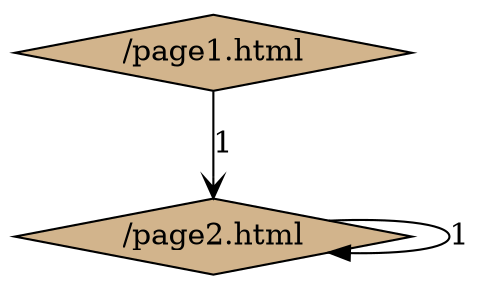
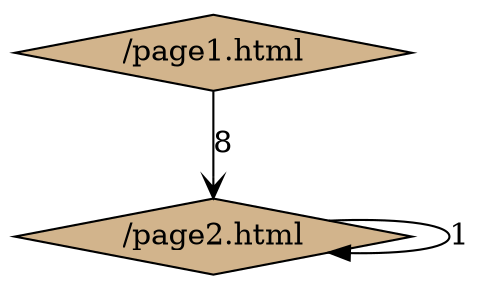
(224, 145) -> (224, 145)
